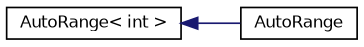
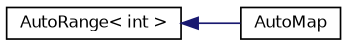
(299, 23) -> (291, 23)
